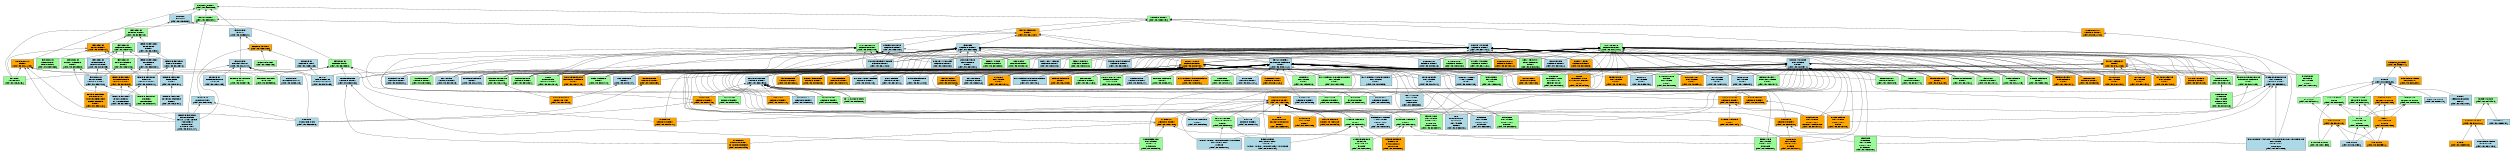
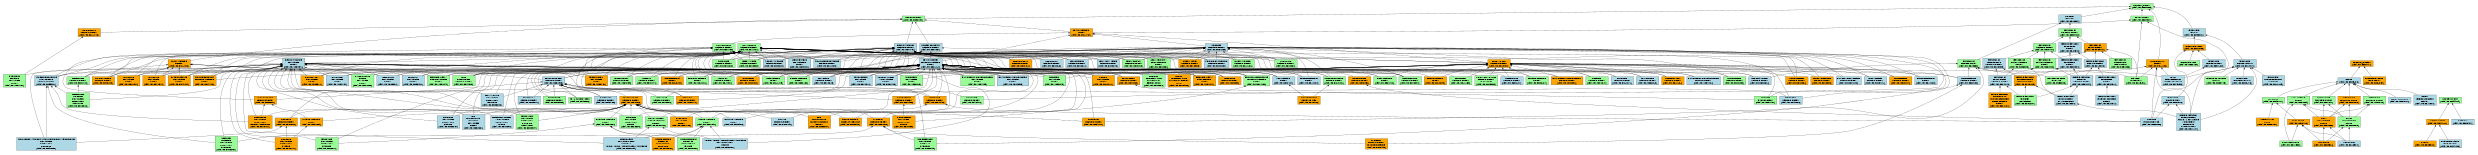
none -> (831, 73)
none -> (2267, 122)
